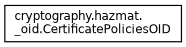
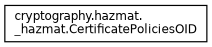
(93, 24) -> (106, 24)
